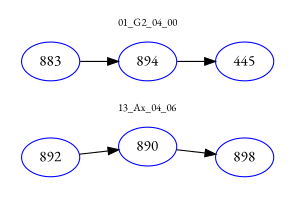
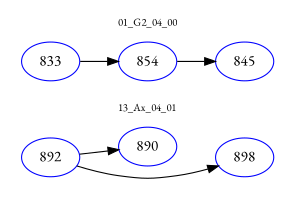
(51, 61) -> (51, 61)
(148, 61) -> (148, 61)
(245, 61) -> (245, 61)
(148, 108) -> (148, 108)
(191, 151) -> (142, 178)
